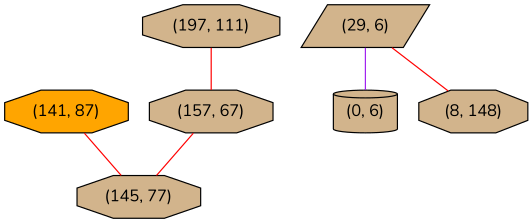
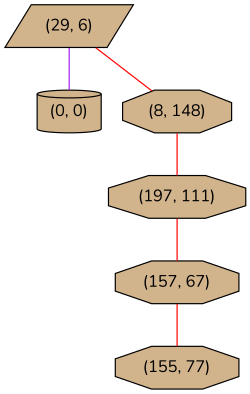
(66, 111) -> none
(365, 111) -> (69, 111)
none -> (177, 154)
(139, 197) -> (177, 368)
